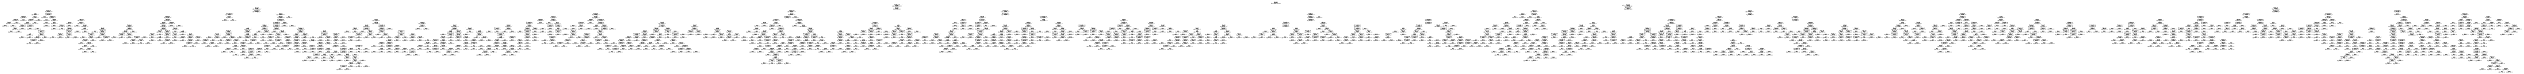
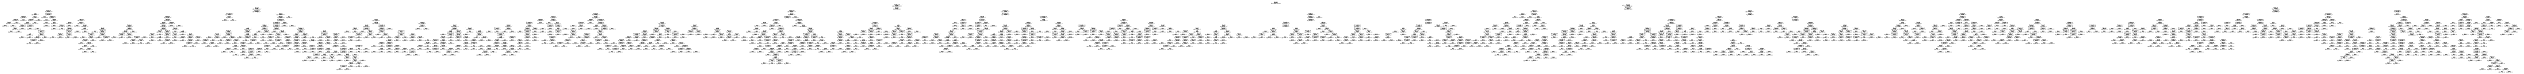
(954, 49) -> none
